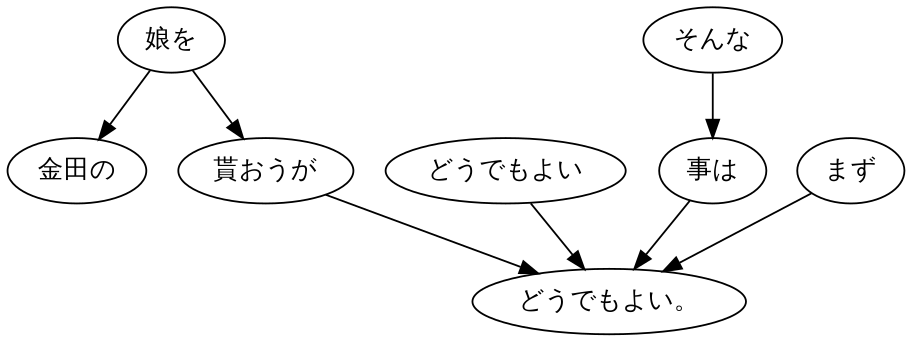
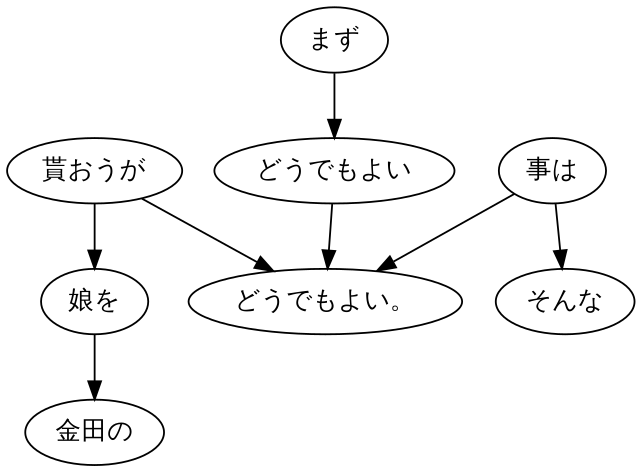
(713, 96) -> (558, 227)
(213, 97) -> (95, 227)
(745, 228) -> (334, 96)
